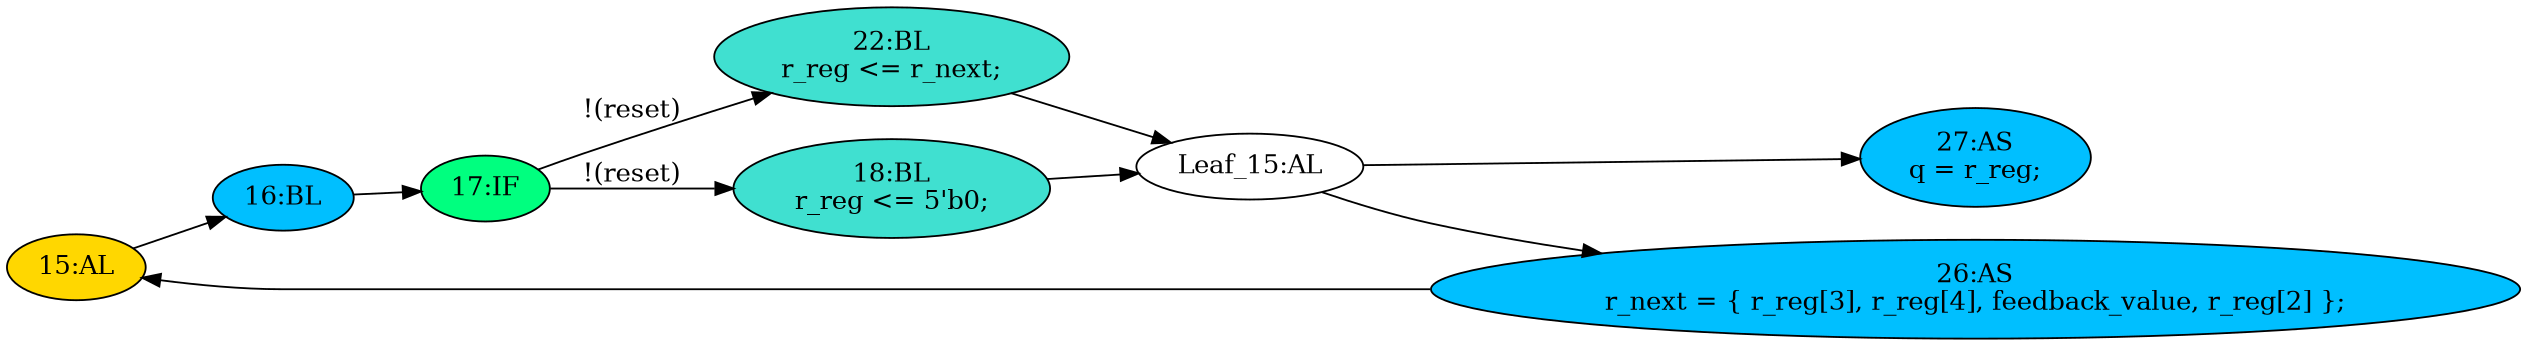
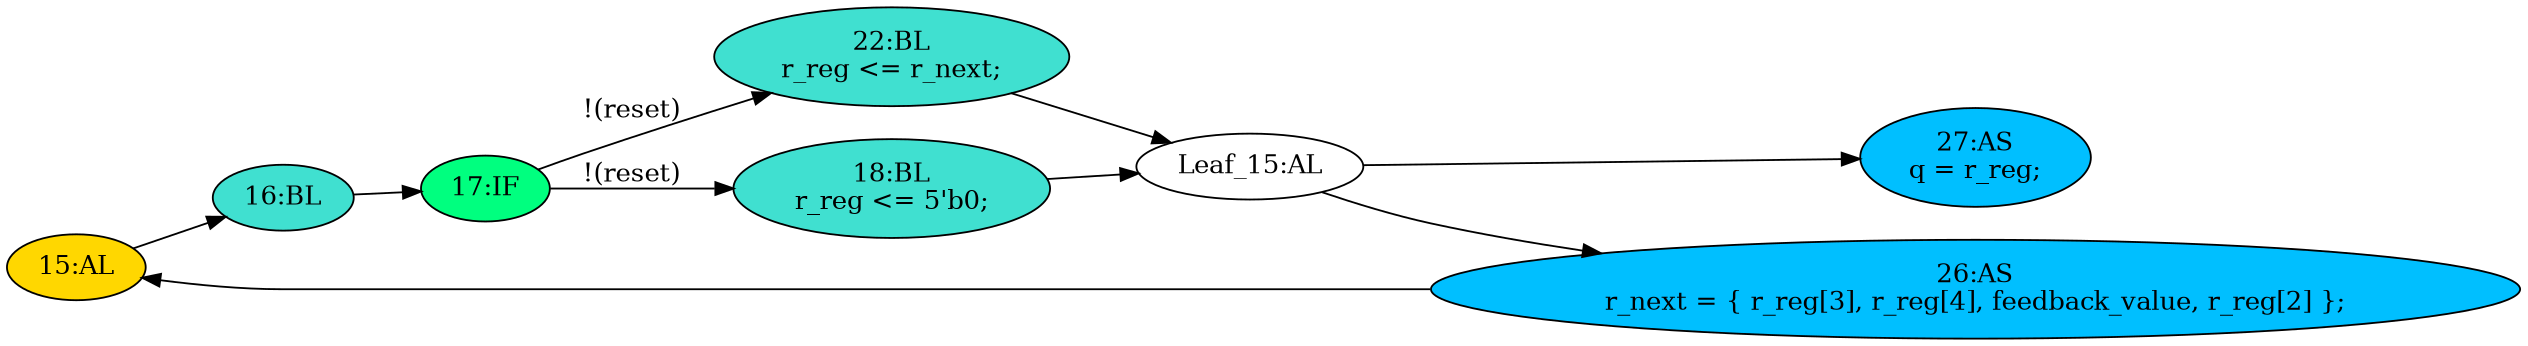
(283, 198) -> (283, 198)
